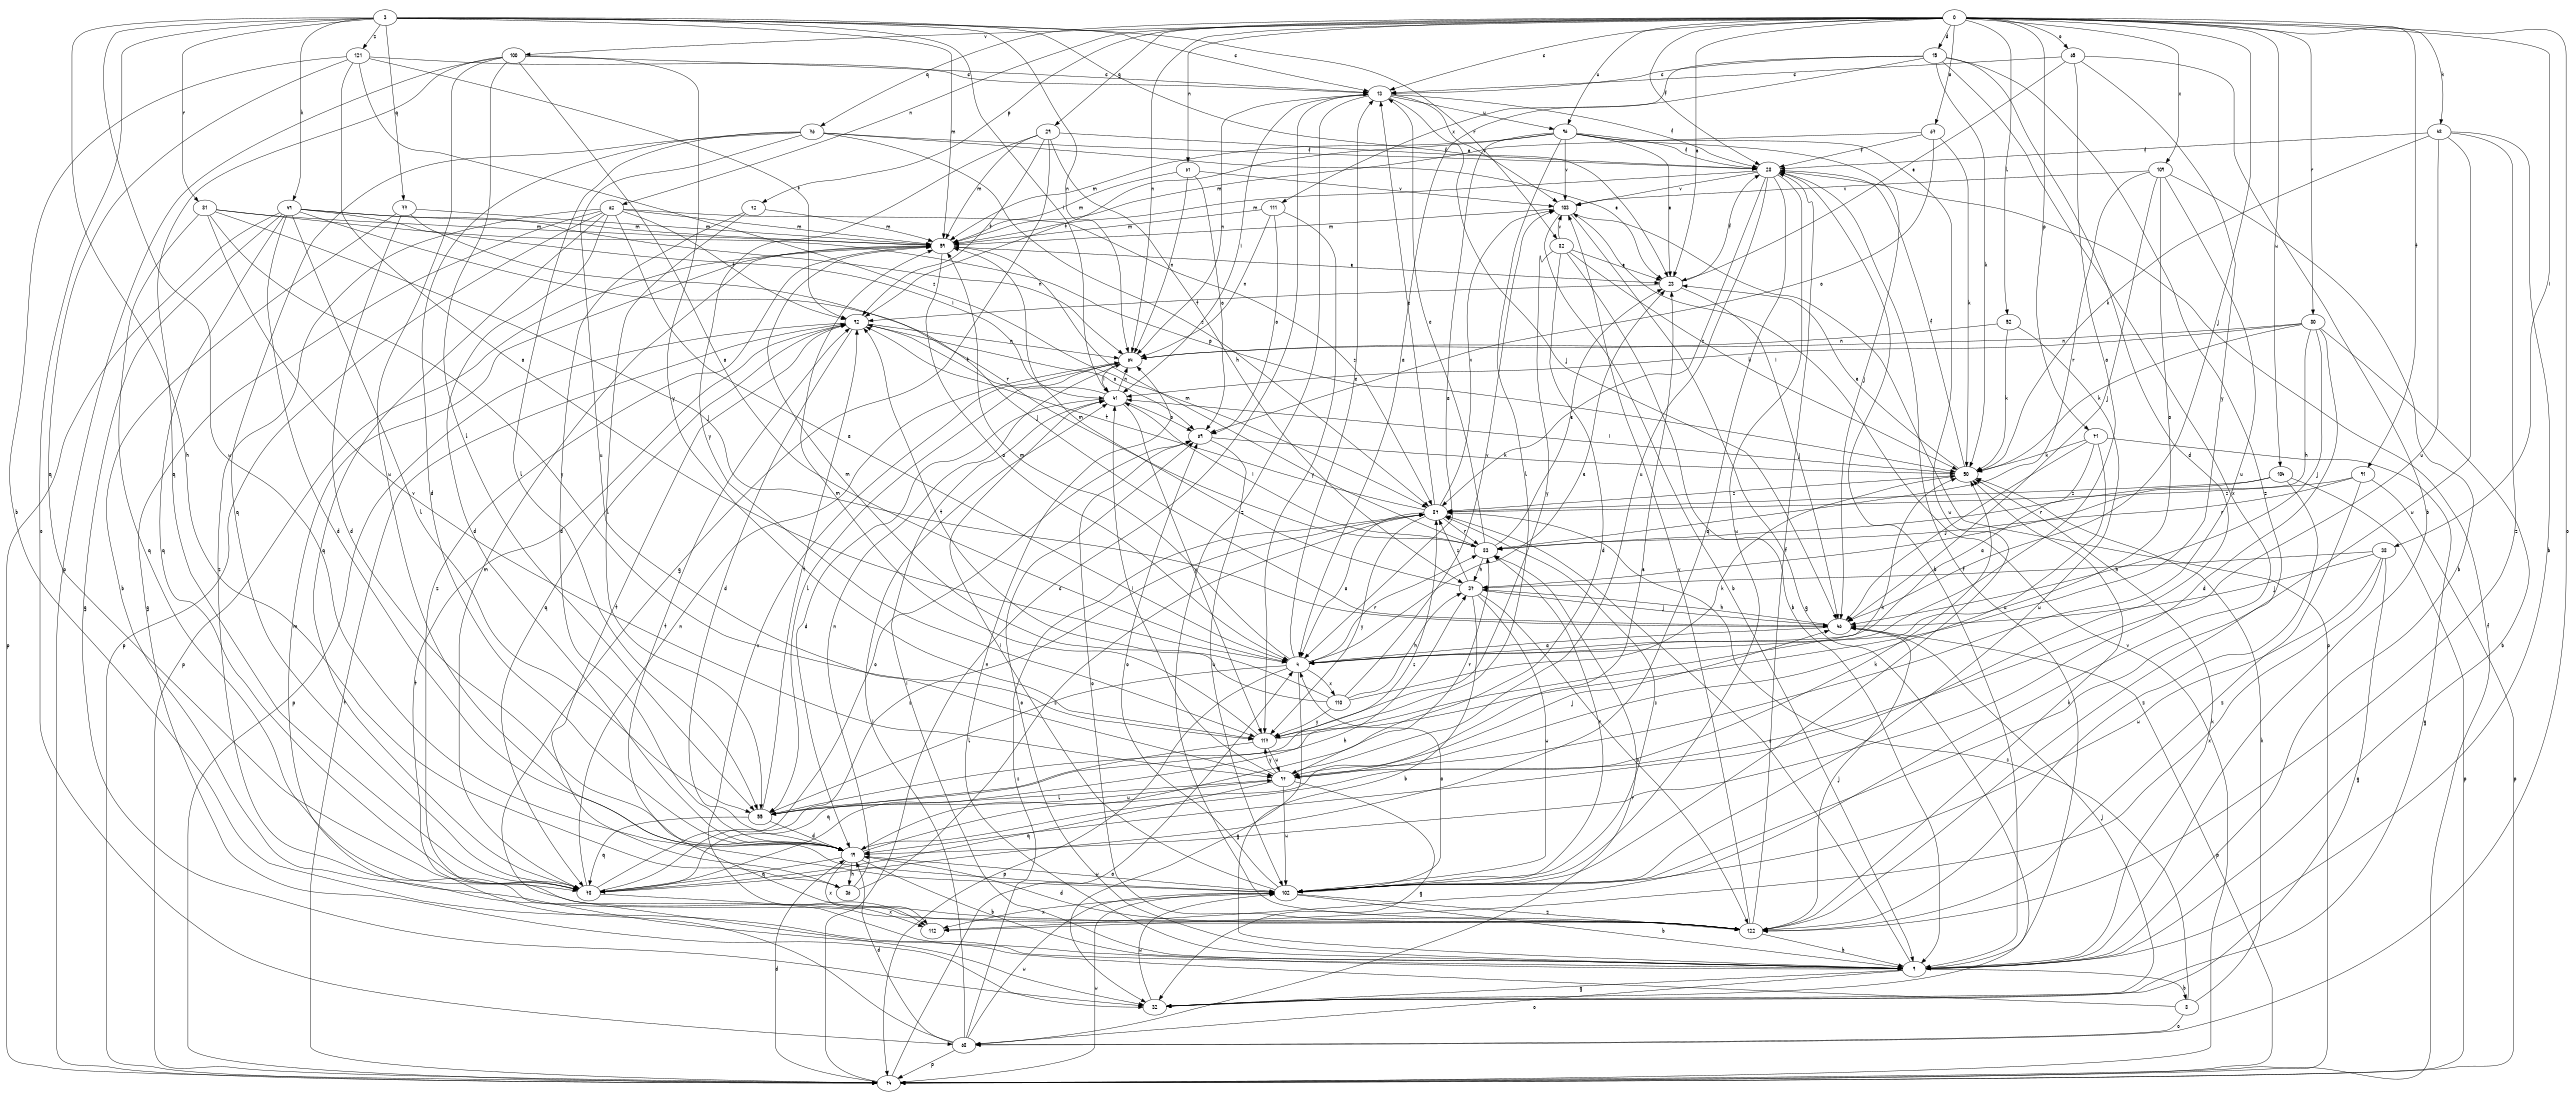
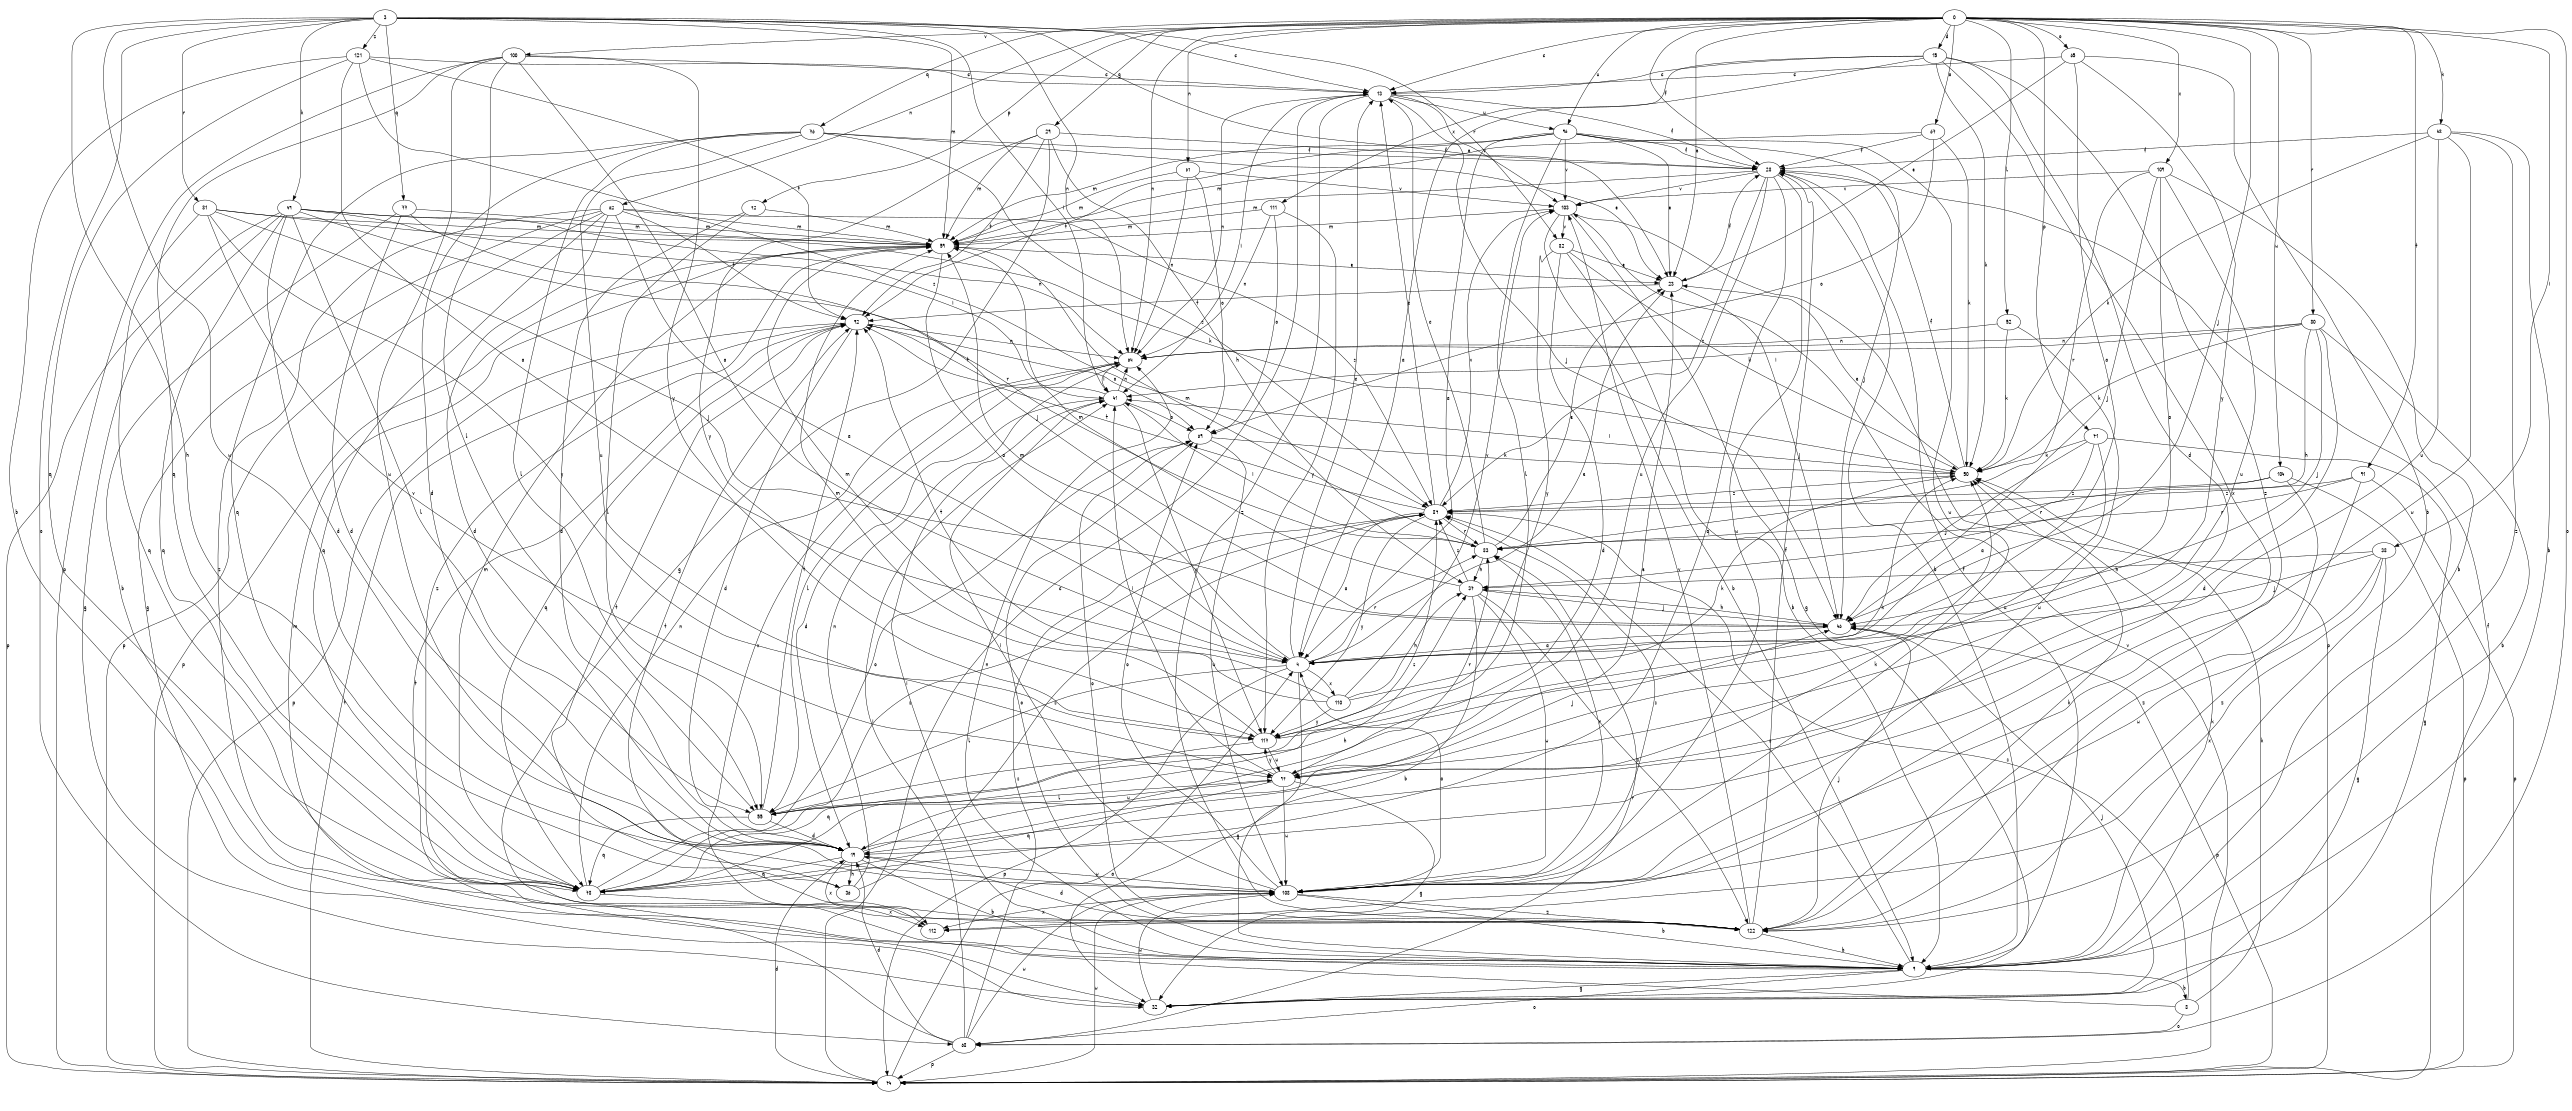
(1558, 229) -> (1564, 225)
(1211, 341) -> (1211, 341)
(1286, 893) -> (1286, 893)
